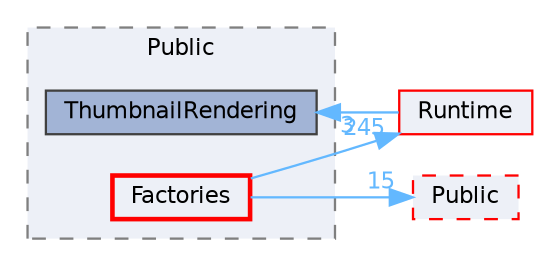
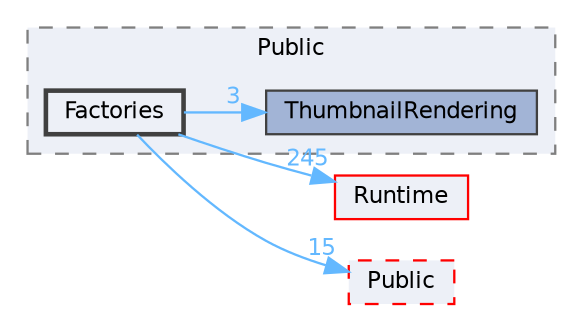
(369, 112) -> (213, 112)
(181, 197) -> (115, 112)
